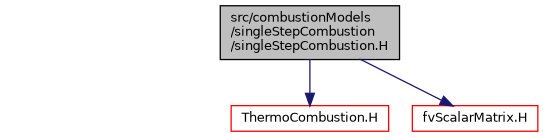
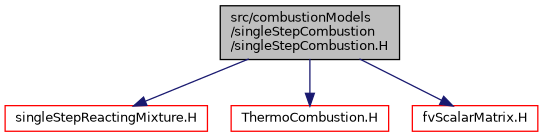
none -> (106, 118)
